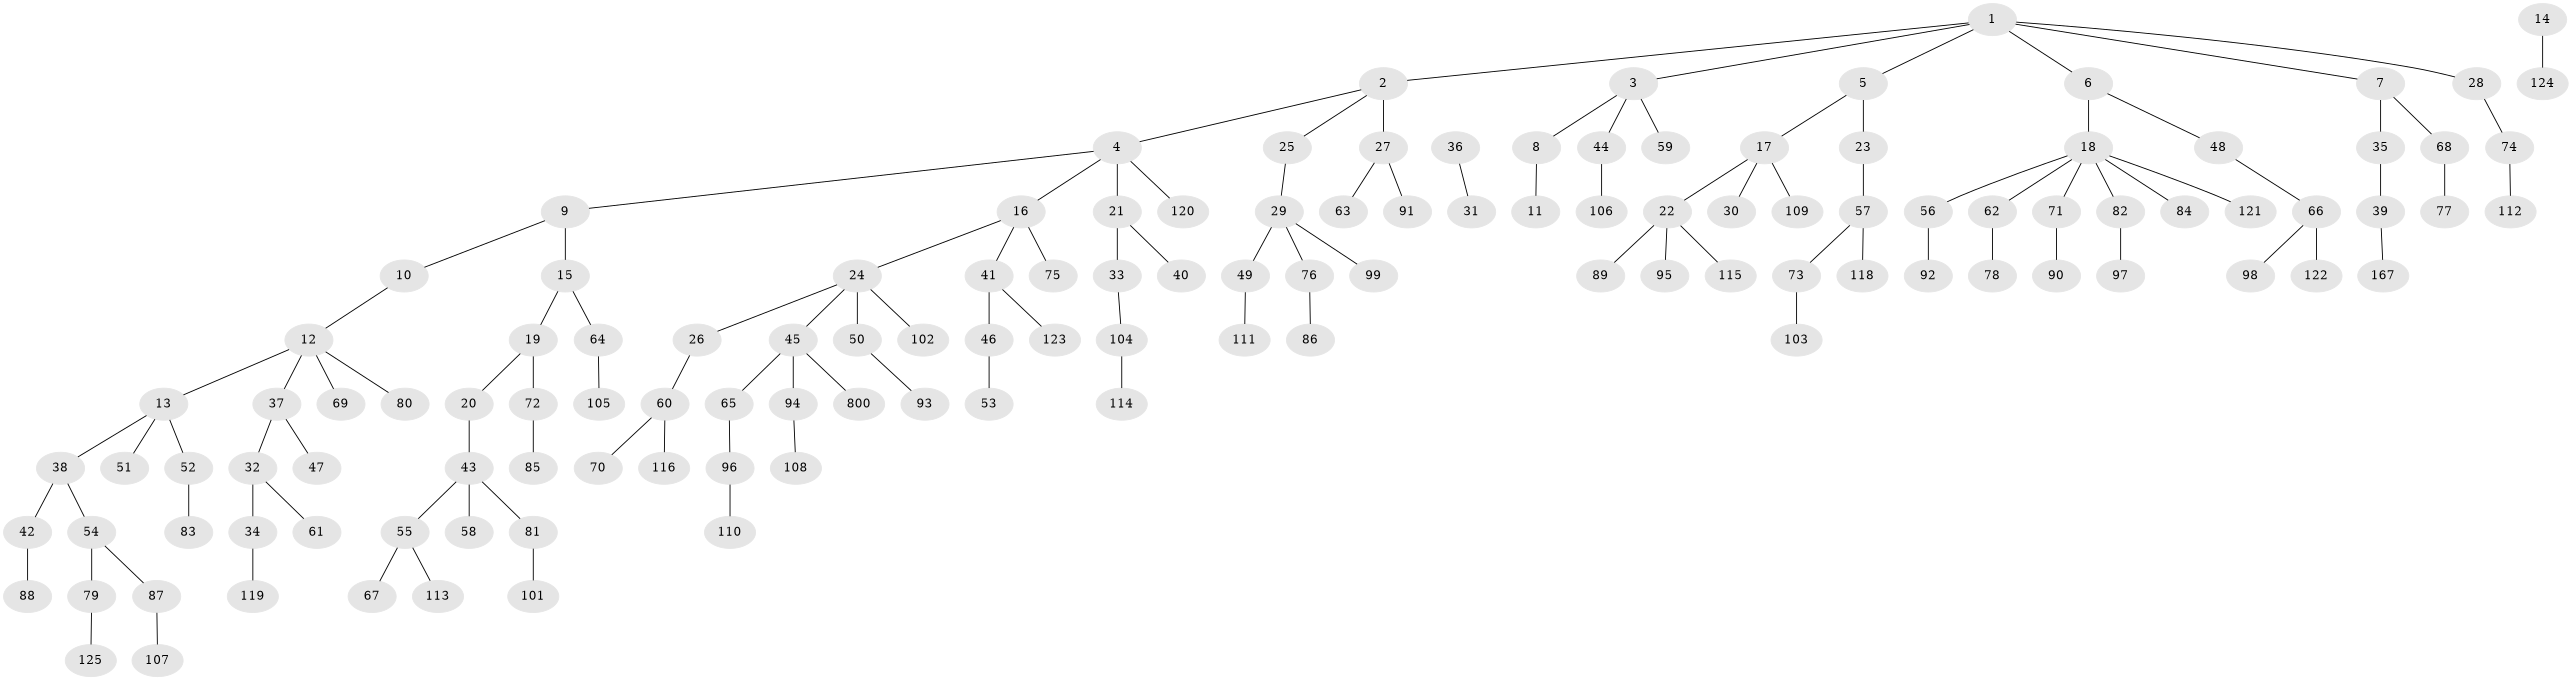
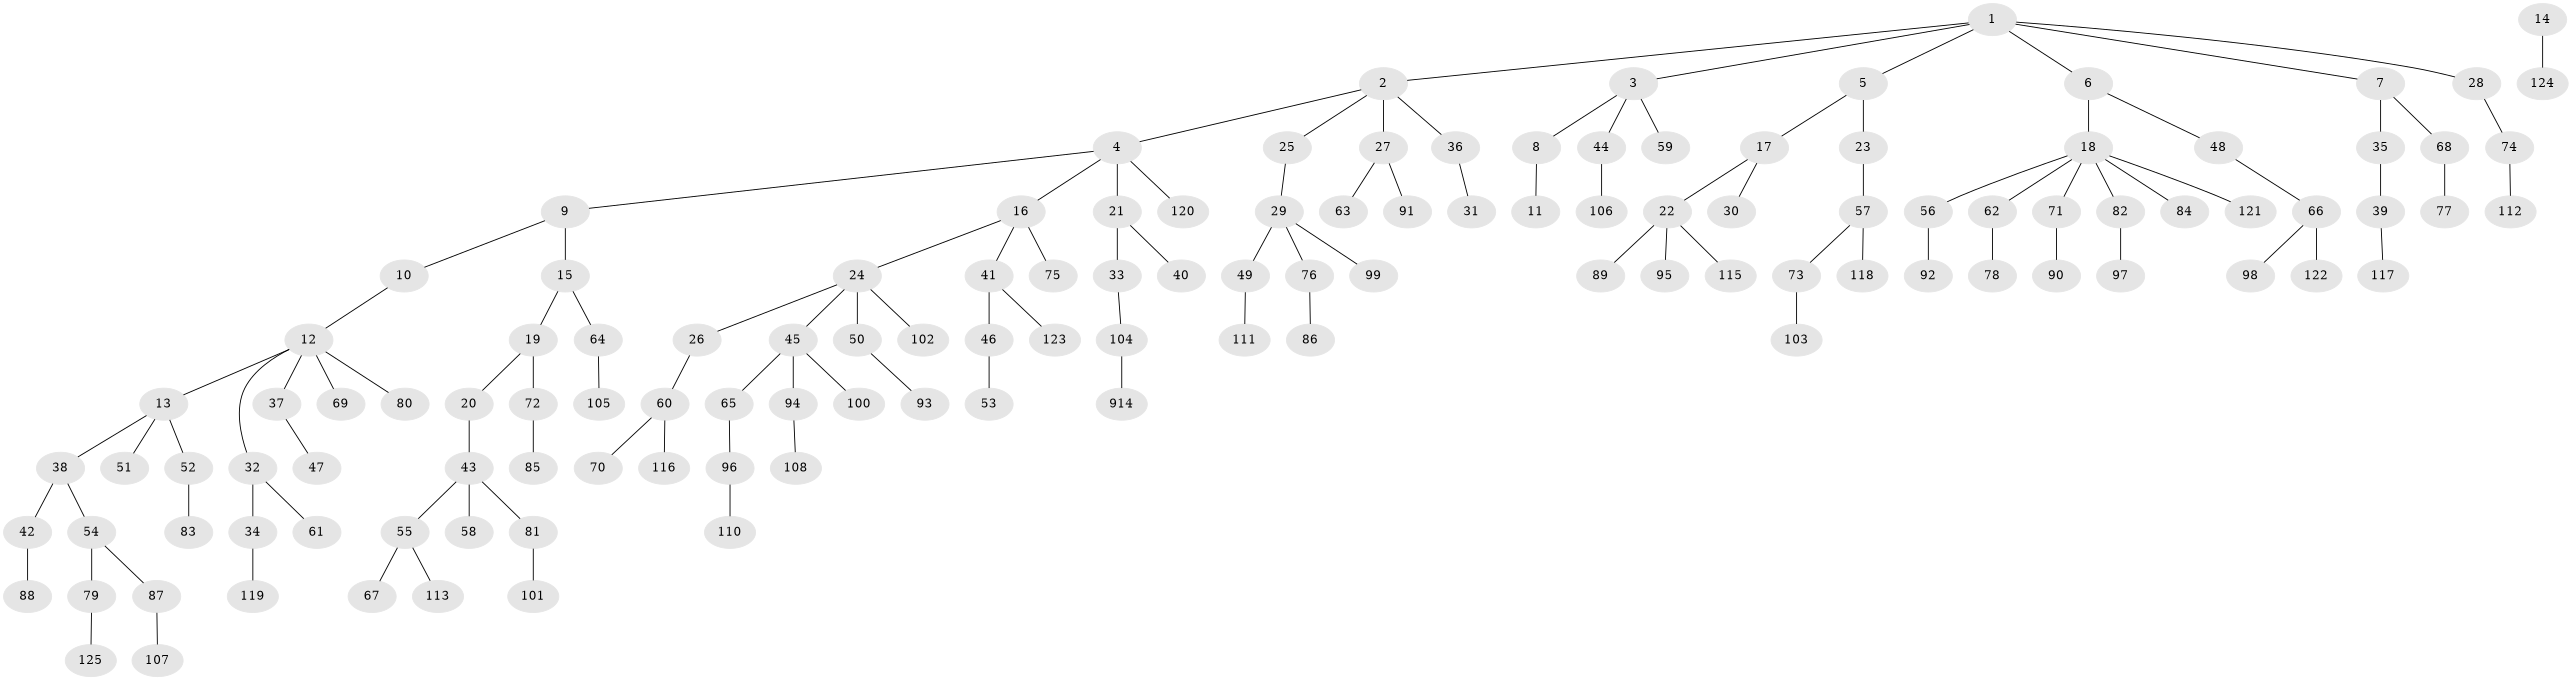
none -> (1420, 116)
(1797, 212) -> none
(2383, 276) -> (2383, 276)
(859, 404) -> (859, 404)
(1122, 404) -> (1122, 404)
(265, 436) -> (244, 391)
